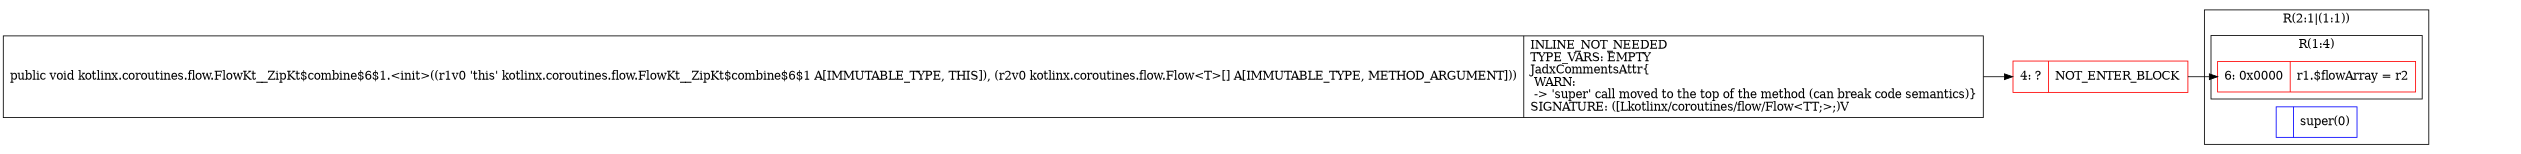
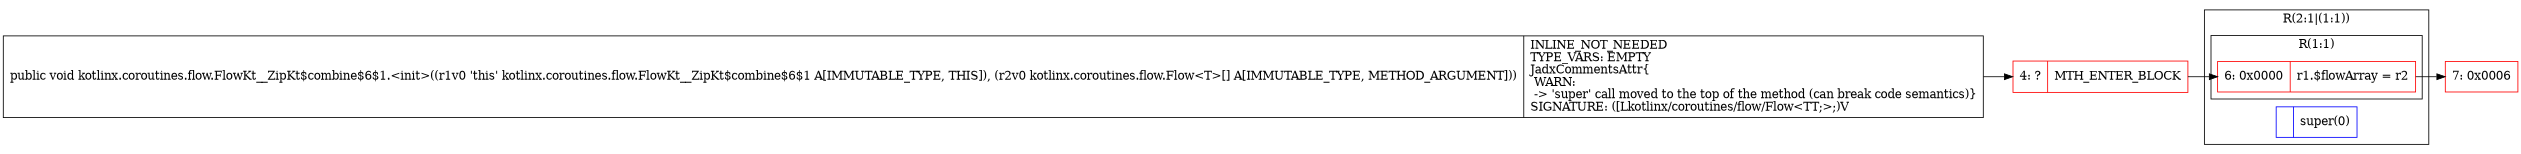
(2317, 45) -> (2317, 45)
(2117, 76) -> (2118, 76)
none -> (2482, 77)
